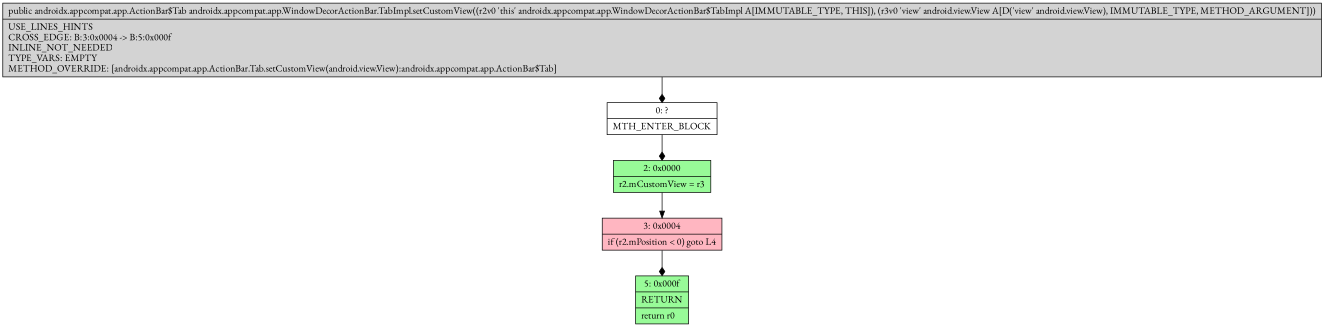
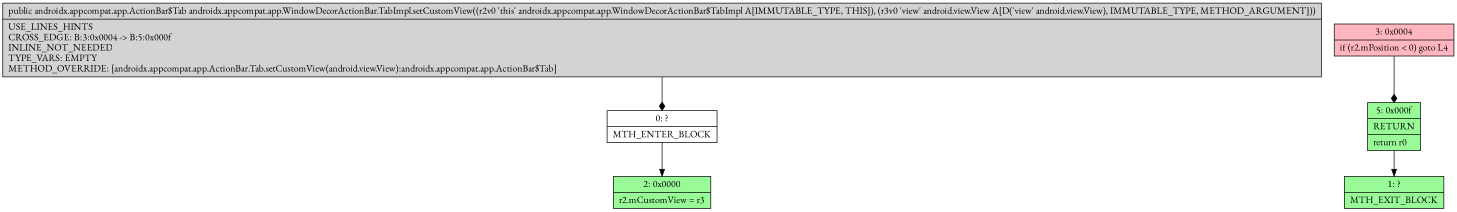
(662, 143) -> (662, 156)
none -> (1394, 192)
(662, 202) -> none
